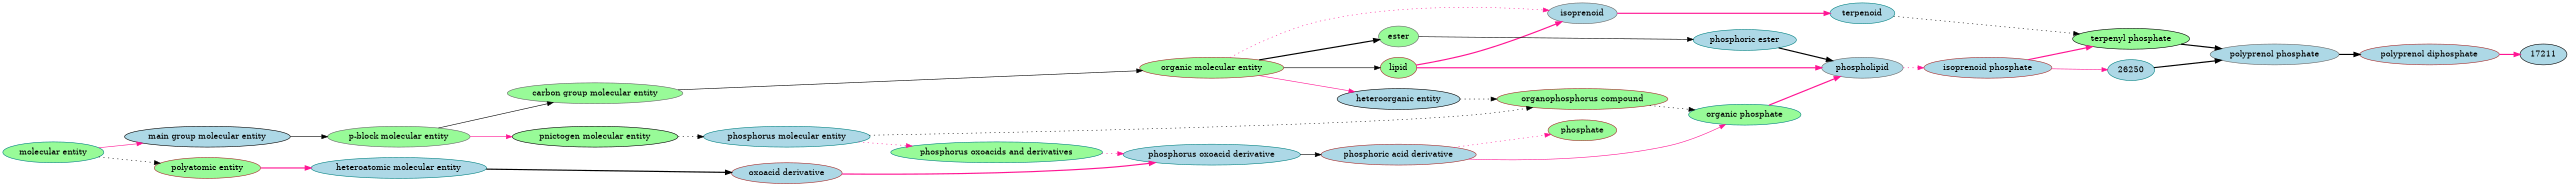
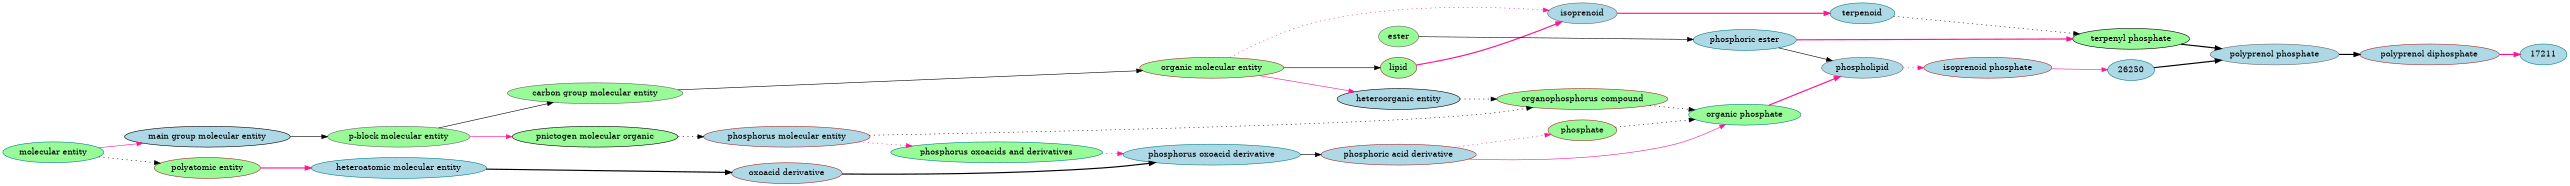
(1316, 50) -> none
(1803, 54) -> (1803, 54)
(2057, 54) -> (1932, 39)
(2543, 54) -> (2543, 54)
(1616, 68) -> none
none -> (1652, 124)
(595, 137) -> (595, 137)
(787, 137) -> (787, 137)
(996, 173) -> (996, 173)
